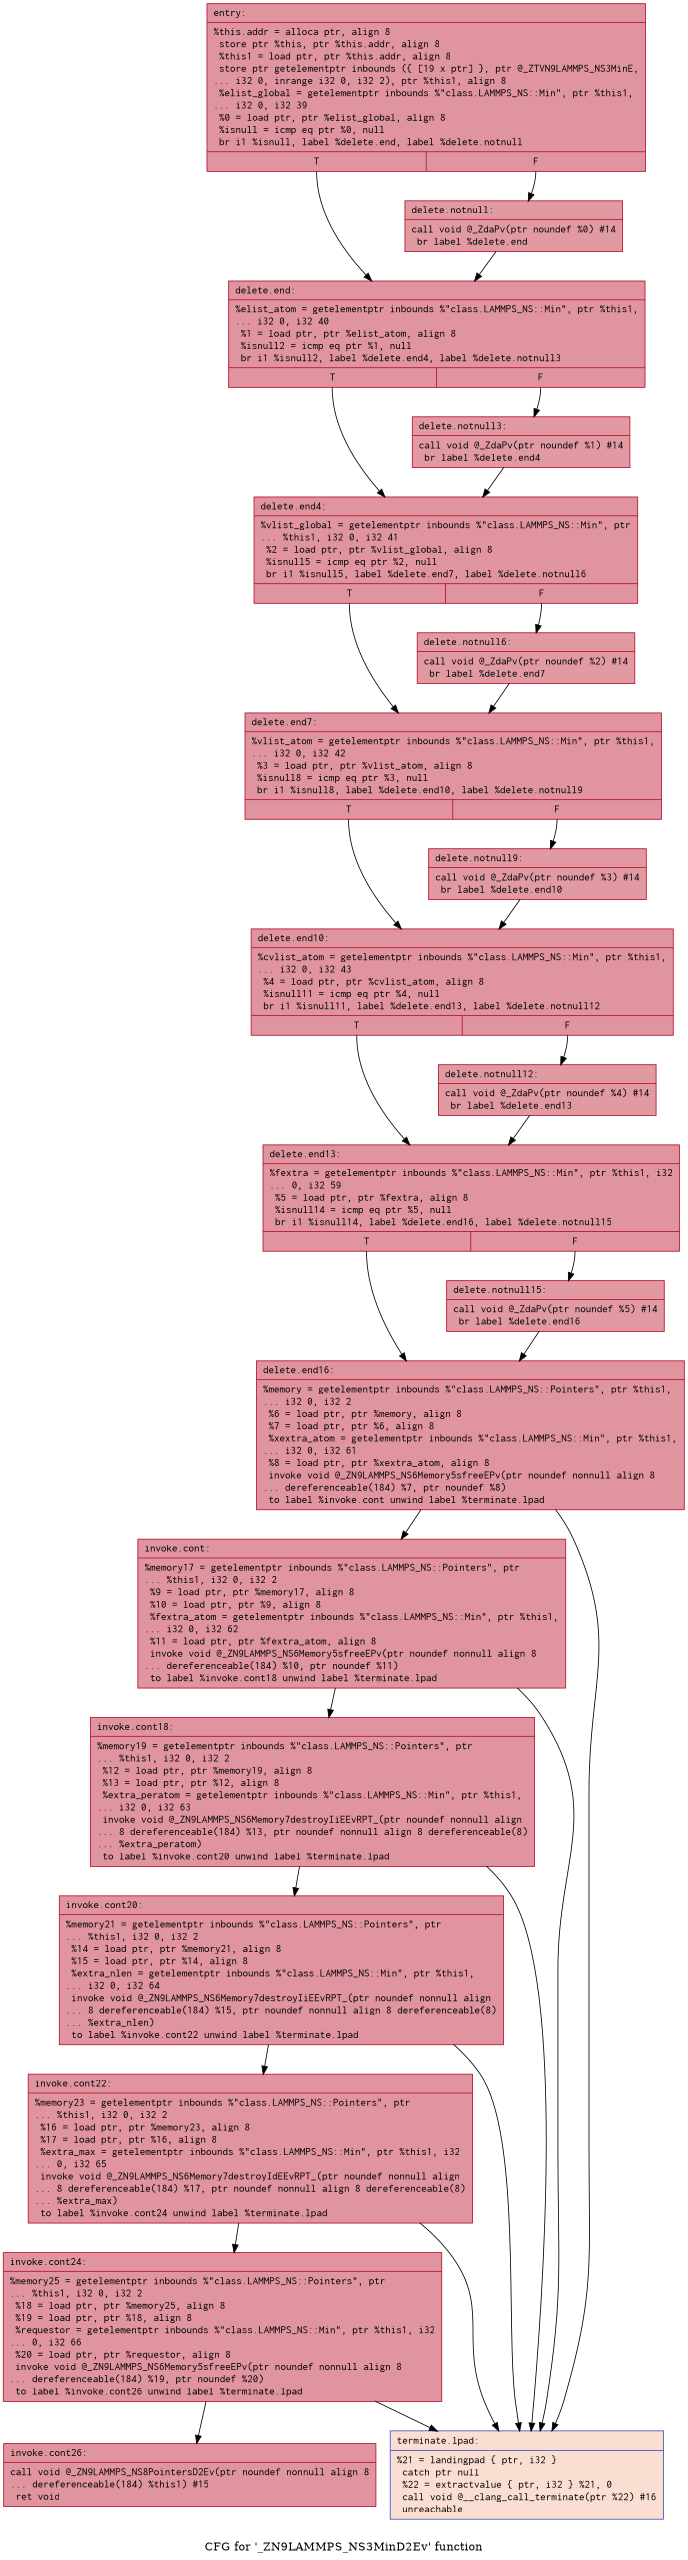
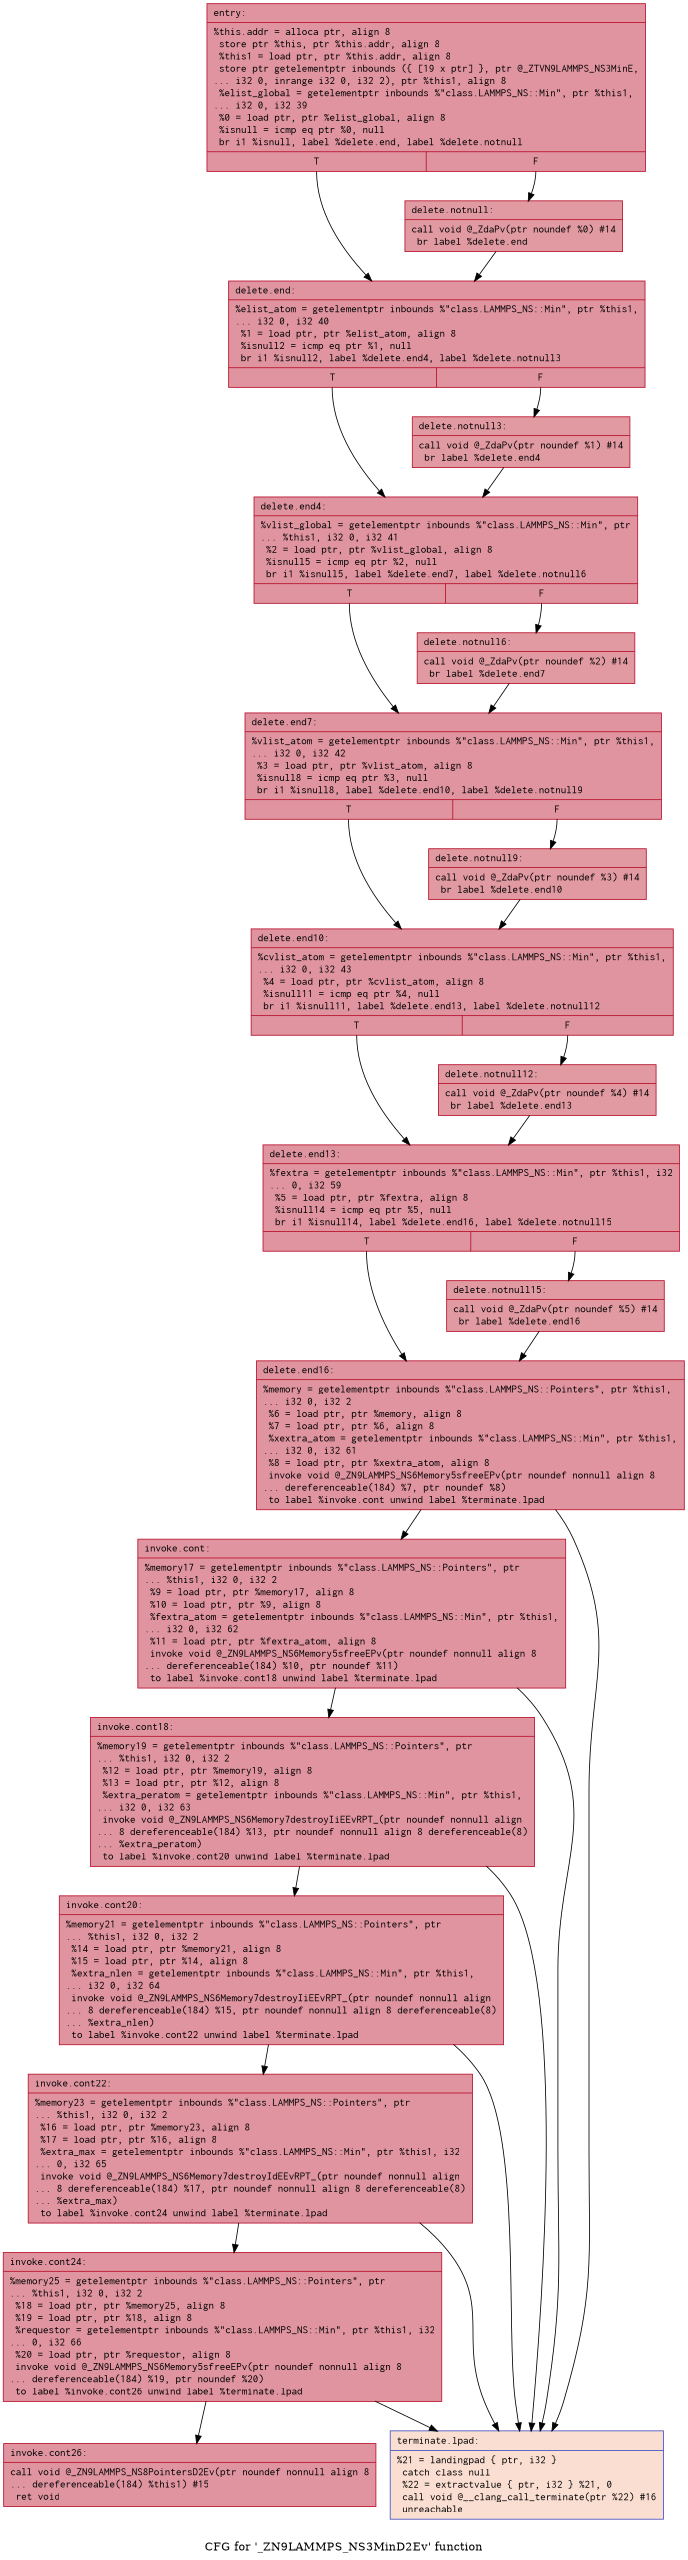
(438, 2472) -> (444, 2472)
